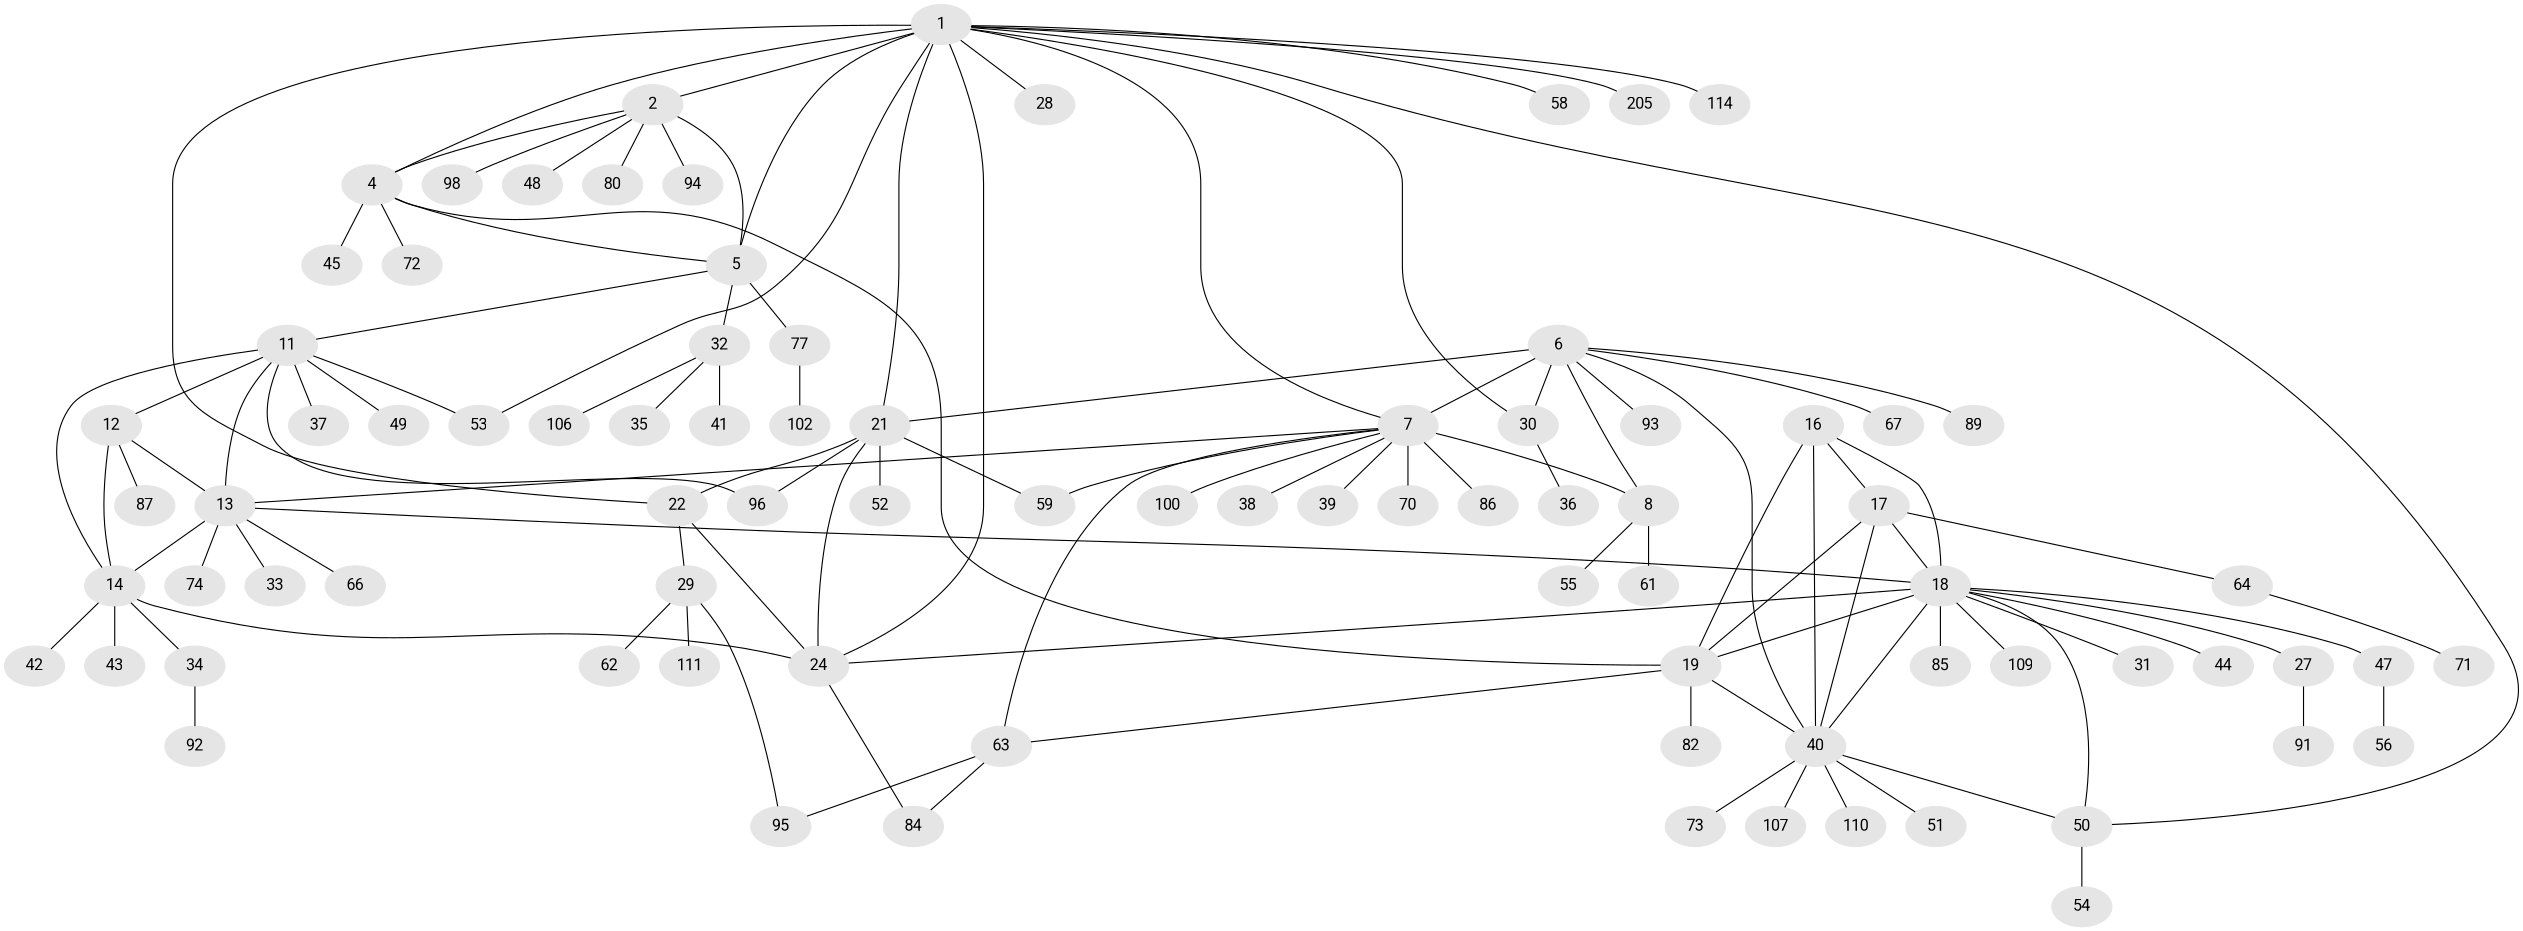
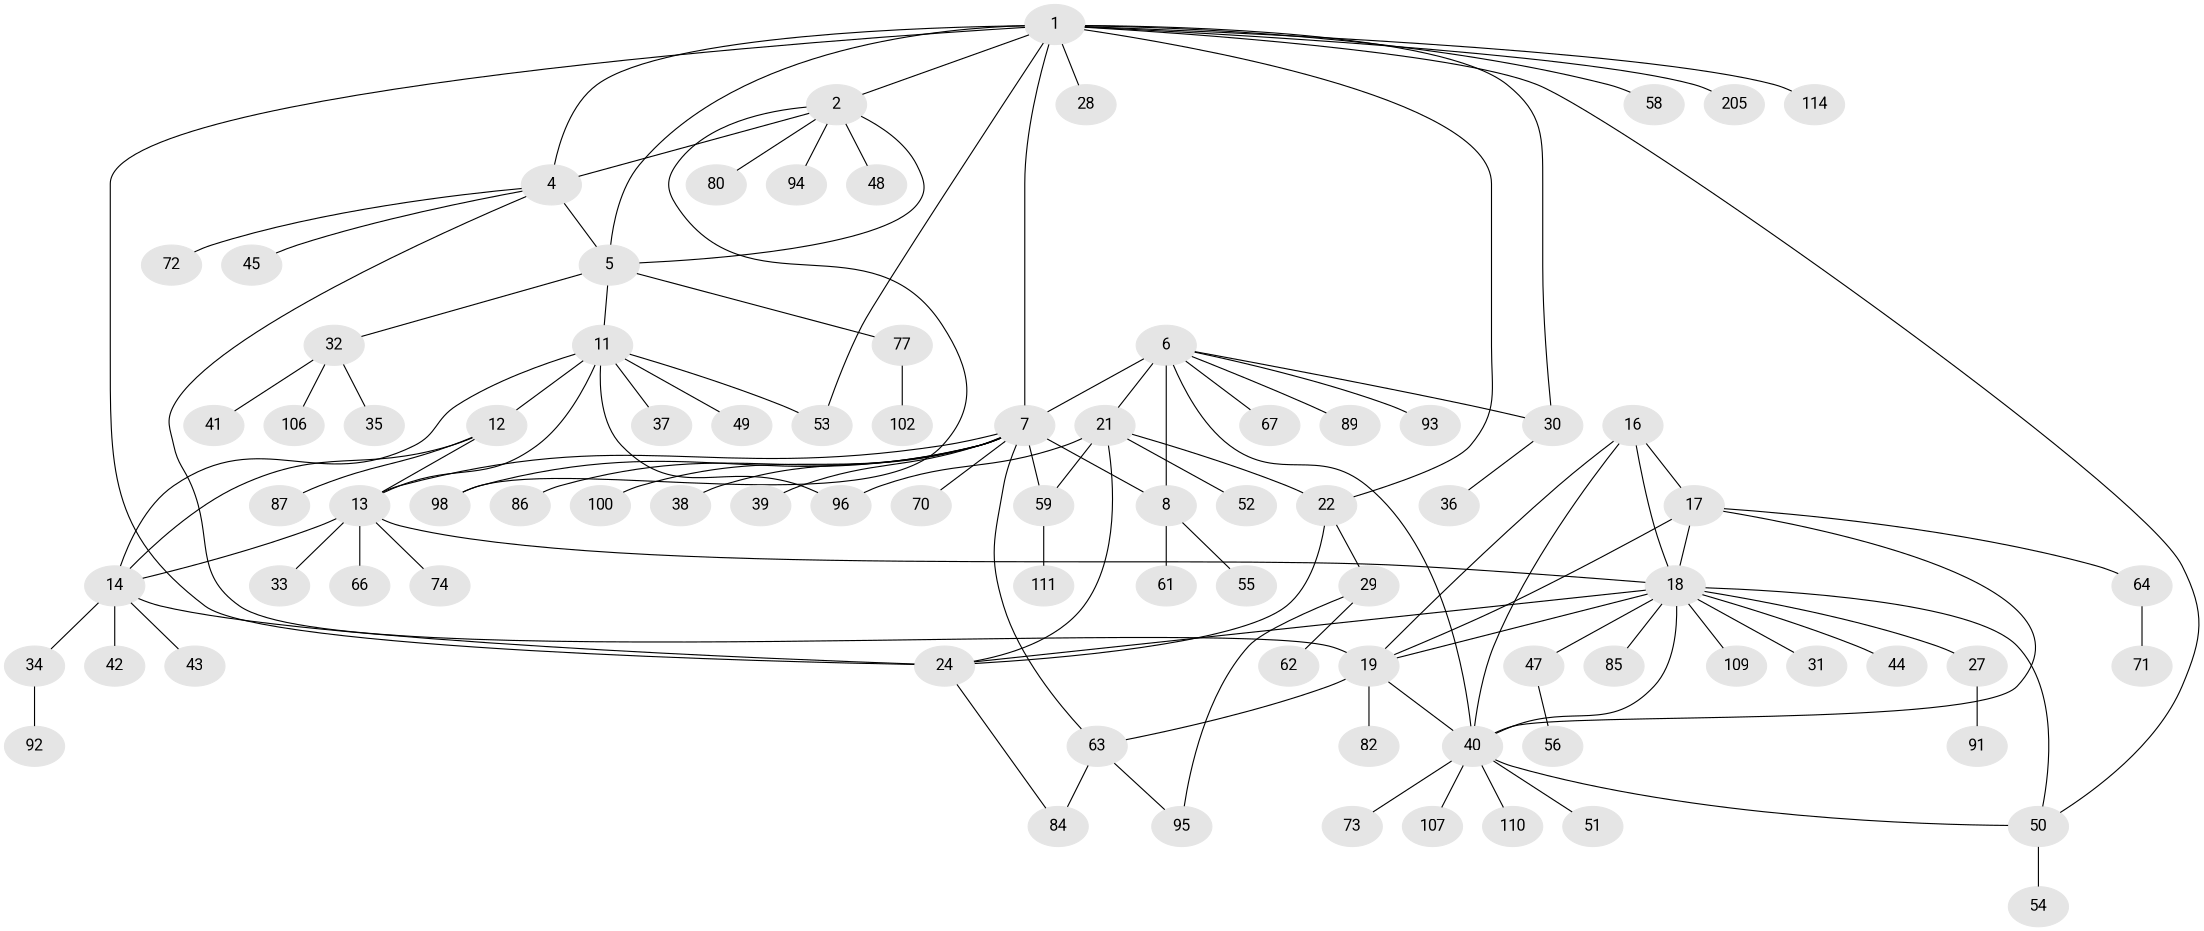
(899, 223) -> none
none -> (623, 462)
(688, 626) -> (1044, 546)
